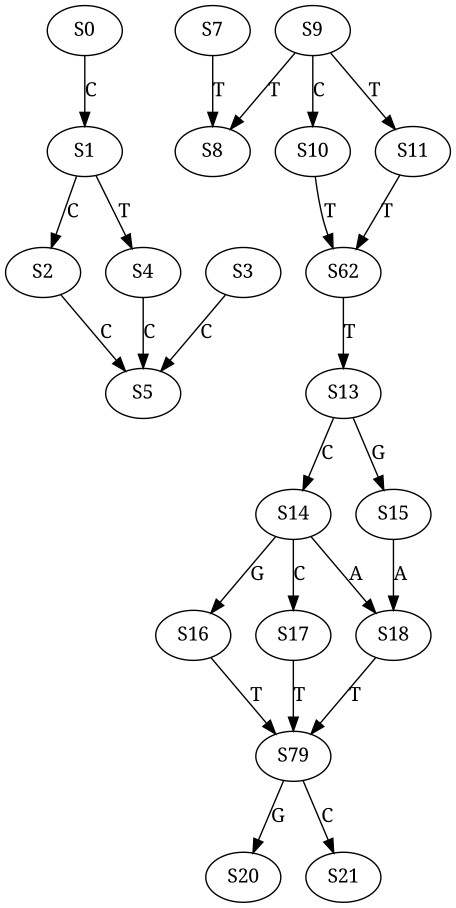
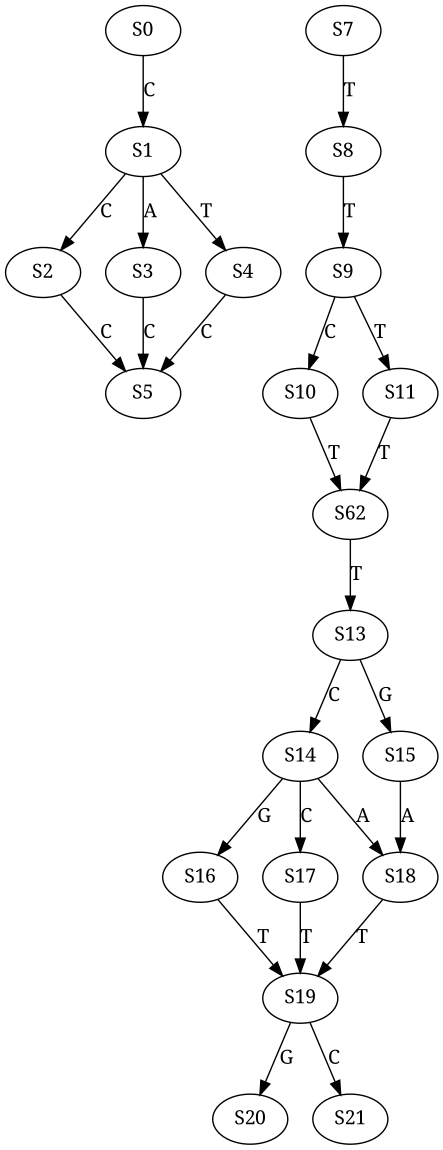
(267, 86) -> (343, 205)
none -> (143, 205)
(293, 756) -> (300, 998)
